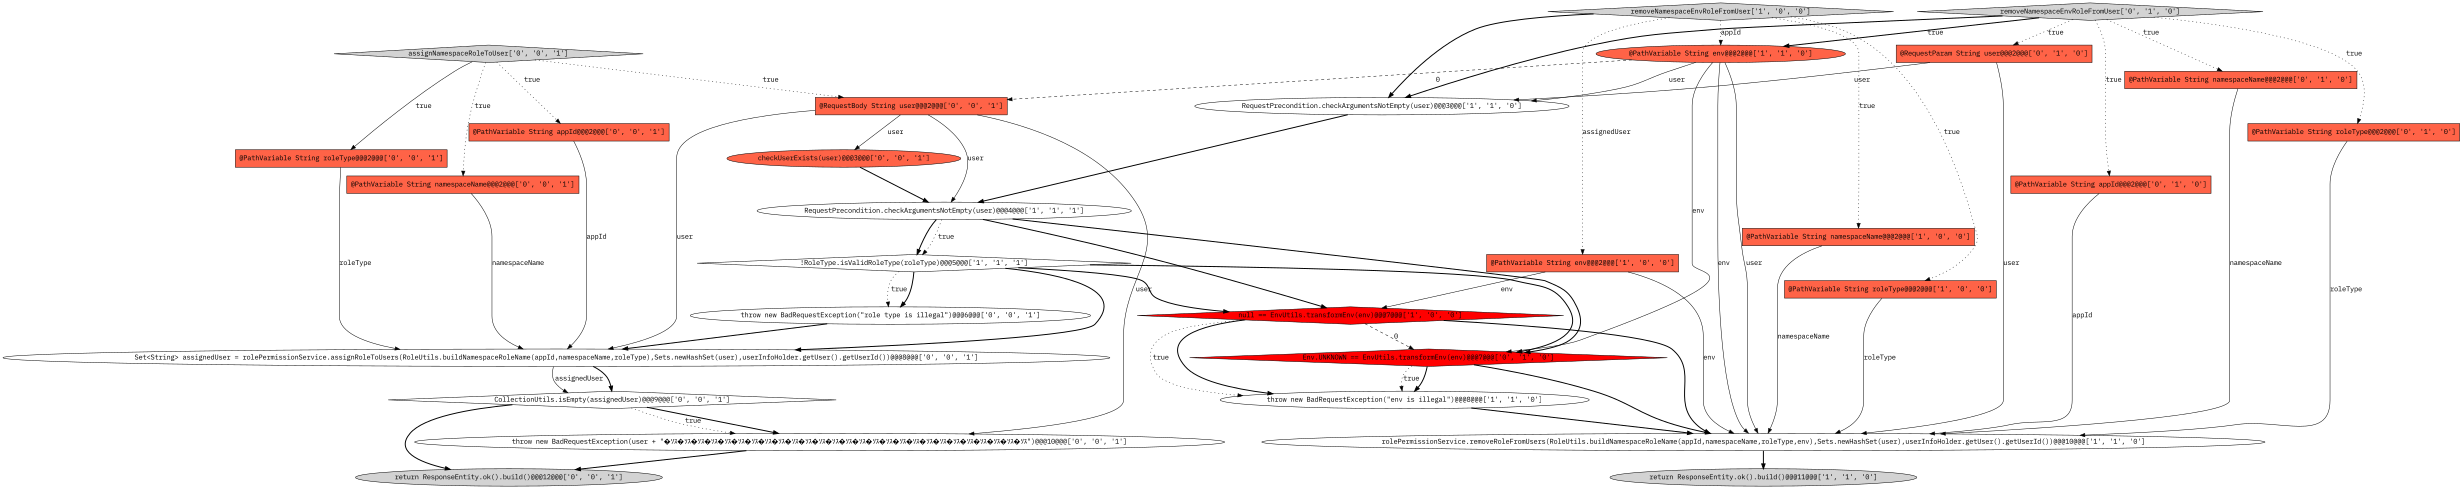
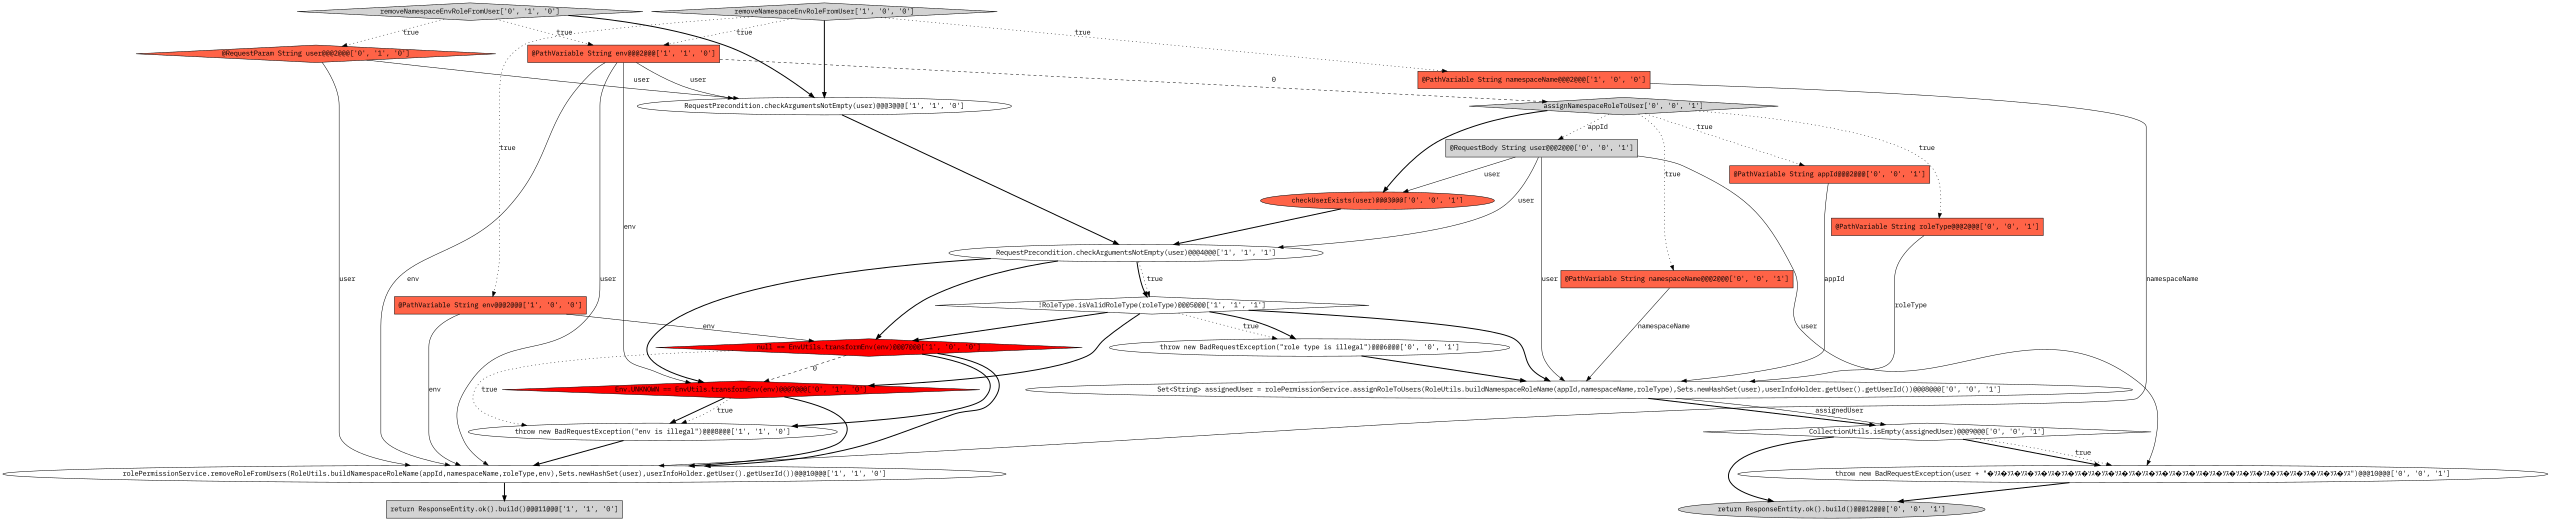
(1914, 32) -> (542, 31)
(1731, 33) -> (744, 33)
(1721, 54) -> (624, 54)
(1994, 54) -> (316, 54)
(771, 80) -> (1598, 127)
(1322, 80) -> (1131, 80)
(2241, 80) -> none
(411, 101) -> (1841, 130)
(911, 106) -> (1542, 148)
none -> (1458, 132)
(1607, 132) -> (508, 148)
(2354, 132) -> none
(2111, 185) -> none
(1890, 289) -> none
(1763, 477) -> (504, 509)
